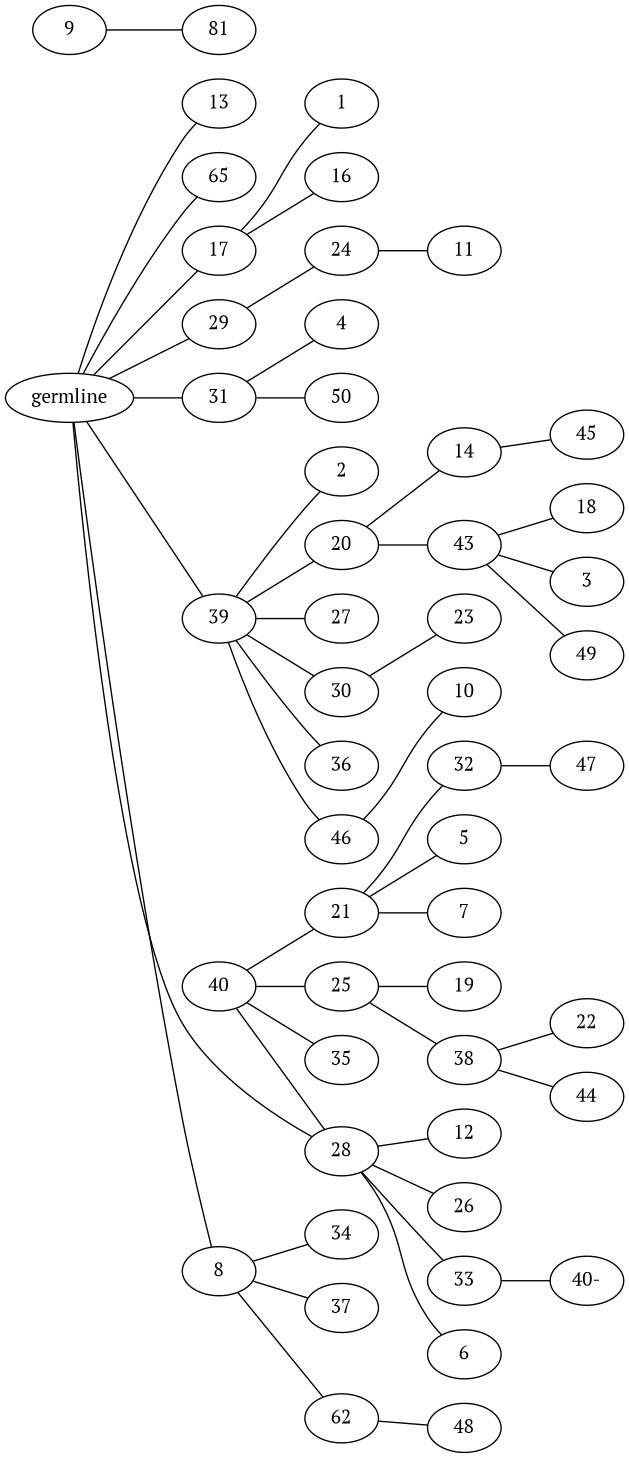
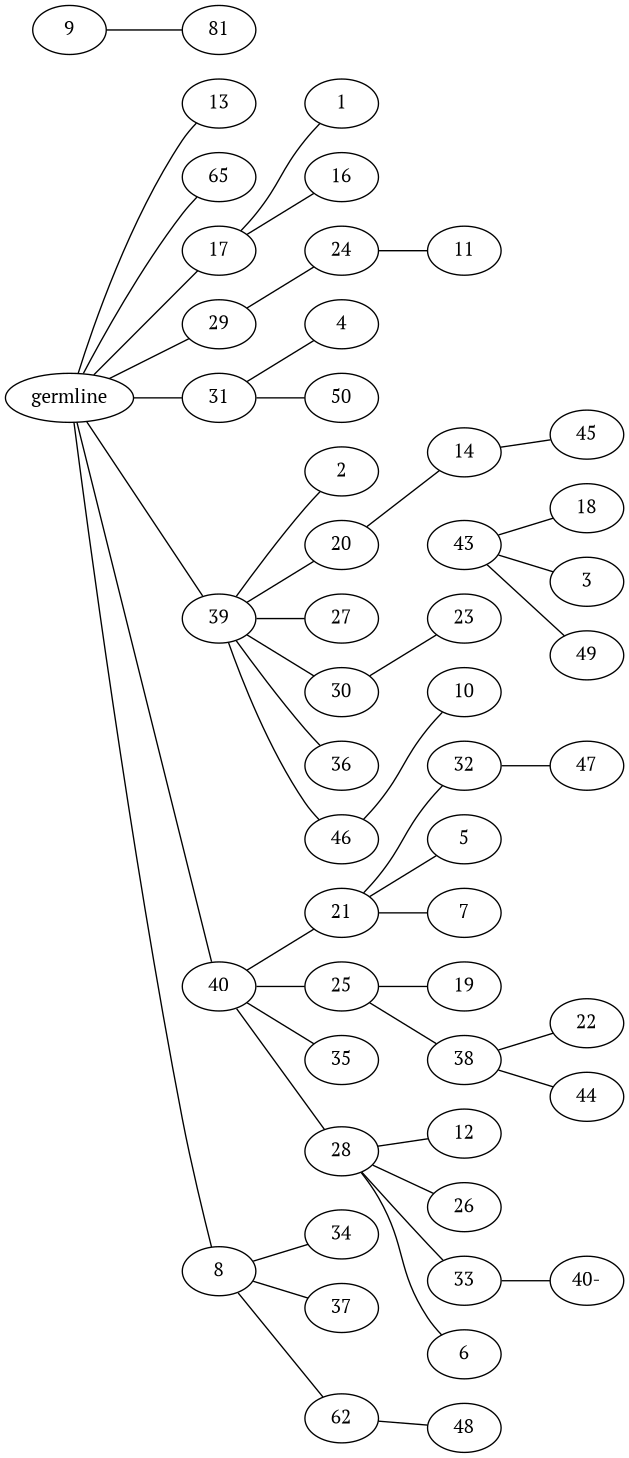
(403, 545) -> none
(173, 1002) -> (144, 692)
